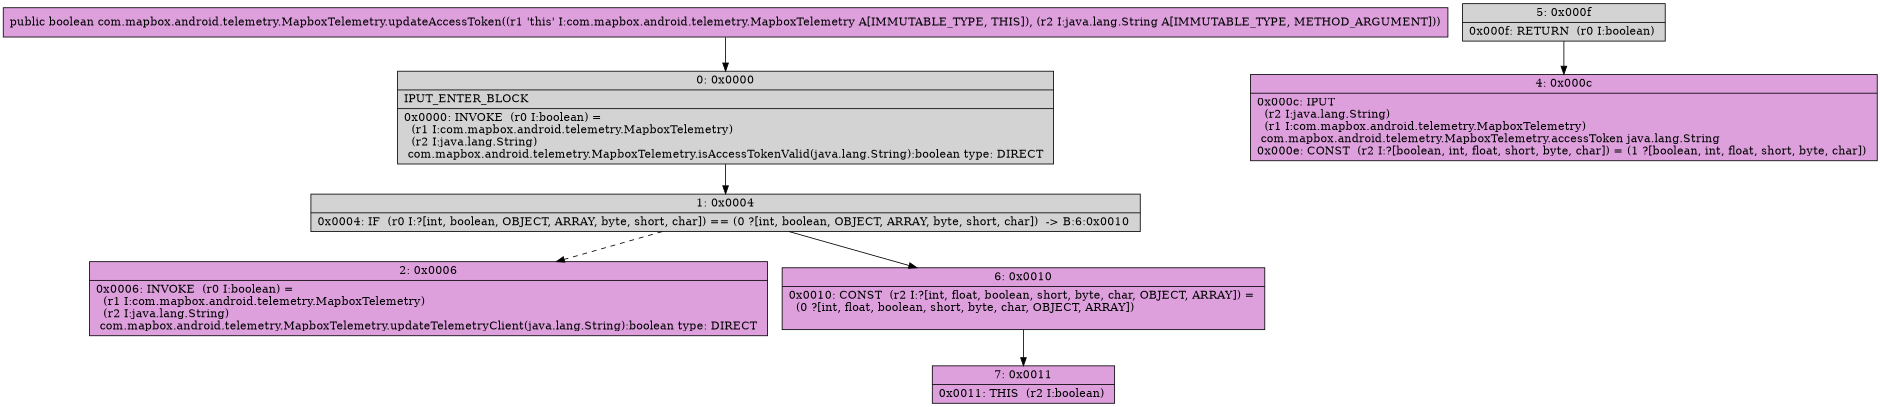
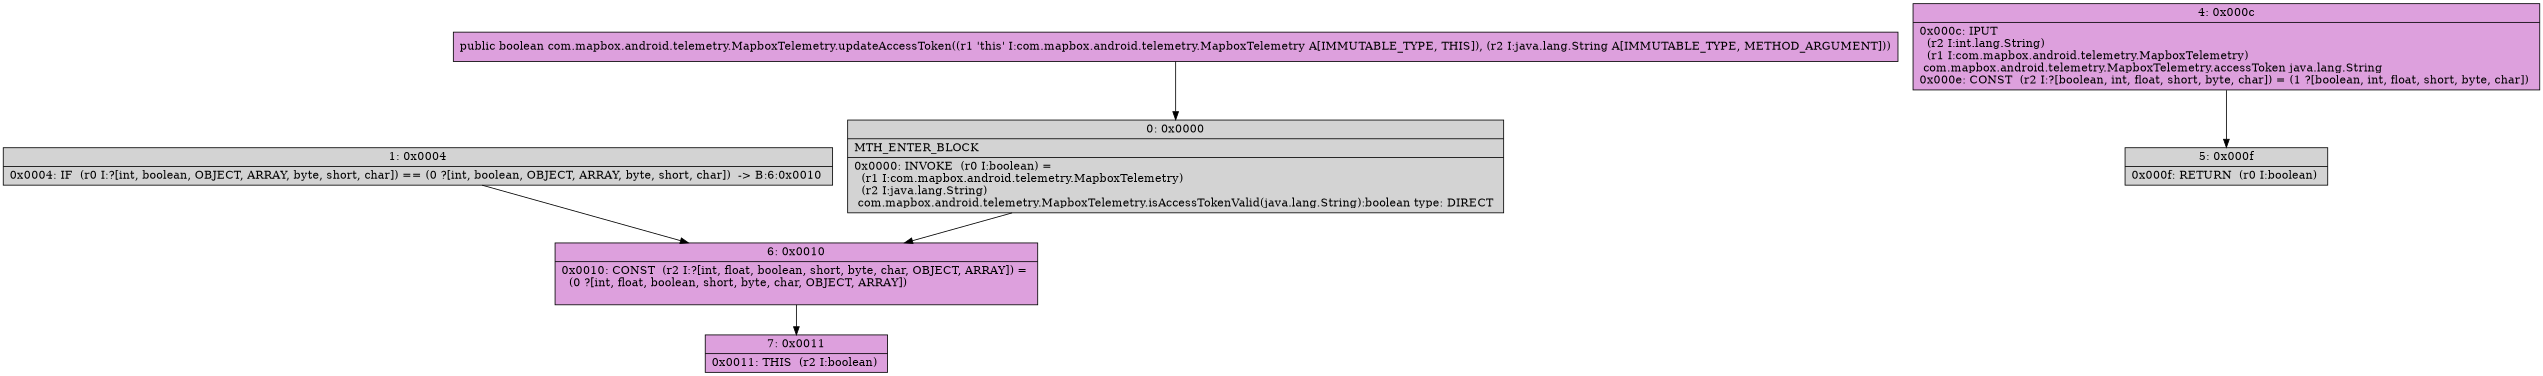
(1564, 54) -> (2226, 115)
(467, 99) -> (917, 148)
(1324, 114) -> (1982, 44)
(726, 175) -> (962, 227)
(429, 299) -> none
